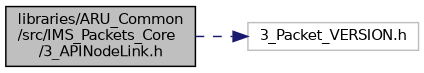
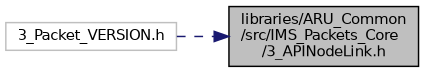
(214, 36) -> (195, 36)
